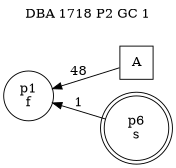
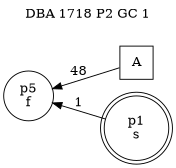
(29, 96) -> (29, 96)
(136, 128) -> (136, 128)
